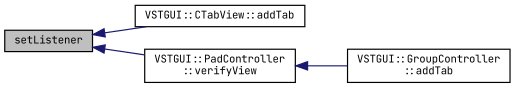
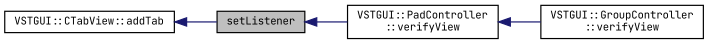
(126, 30) -> (202, 22)
(429, 66) -> (622, 22)
